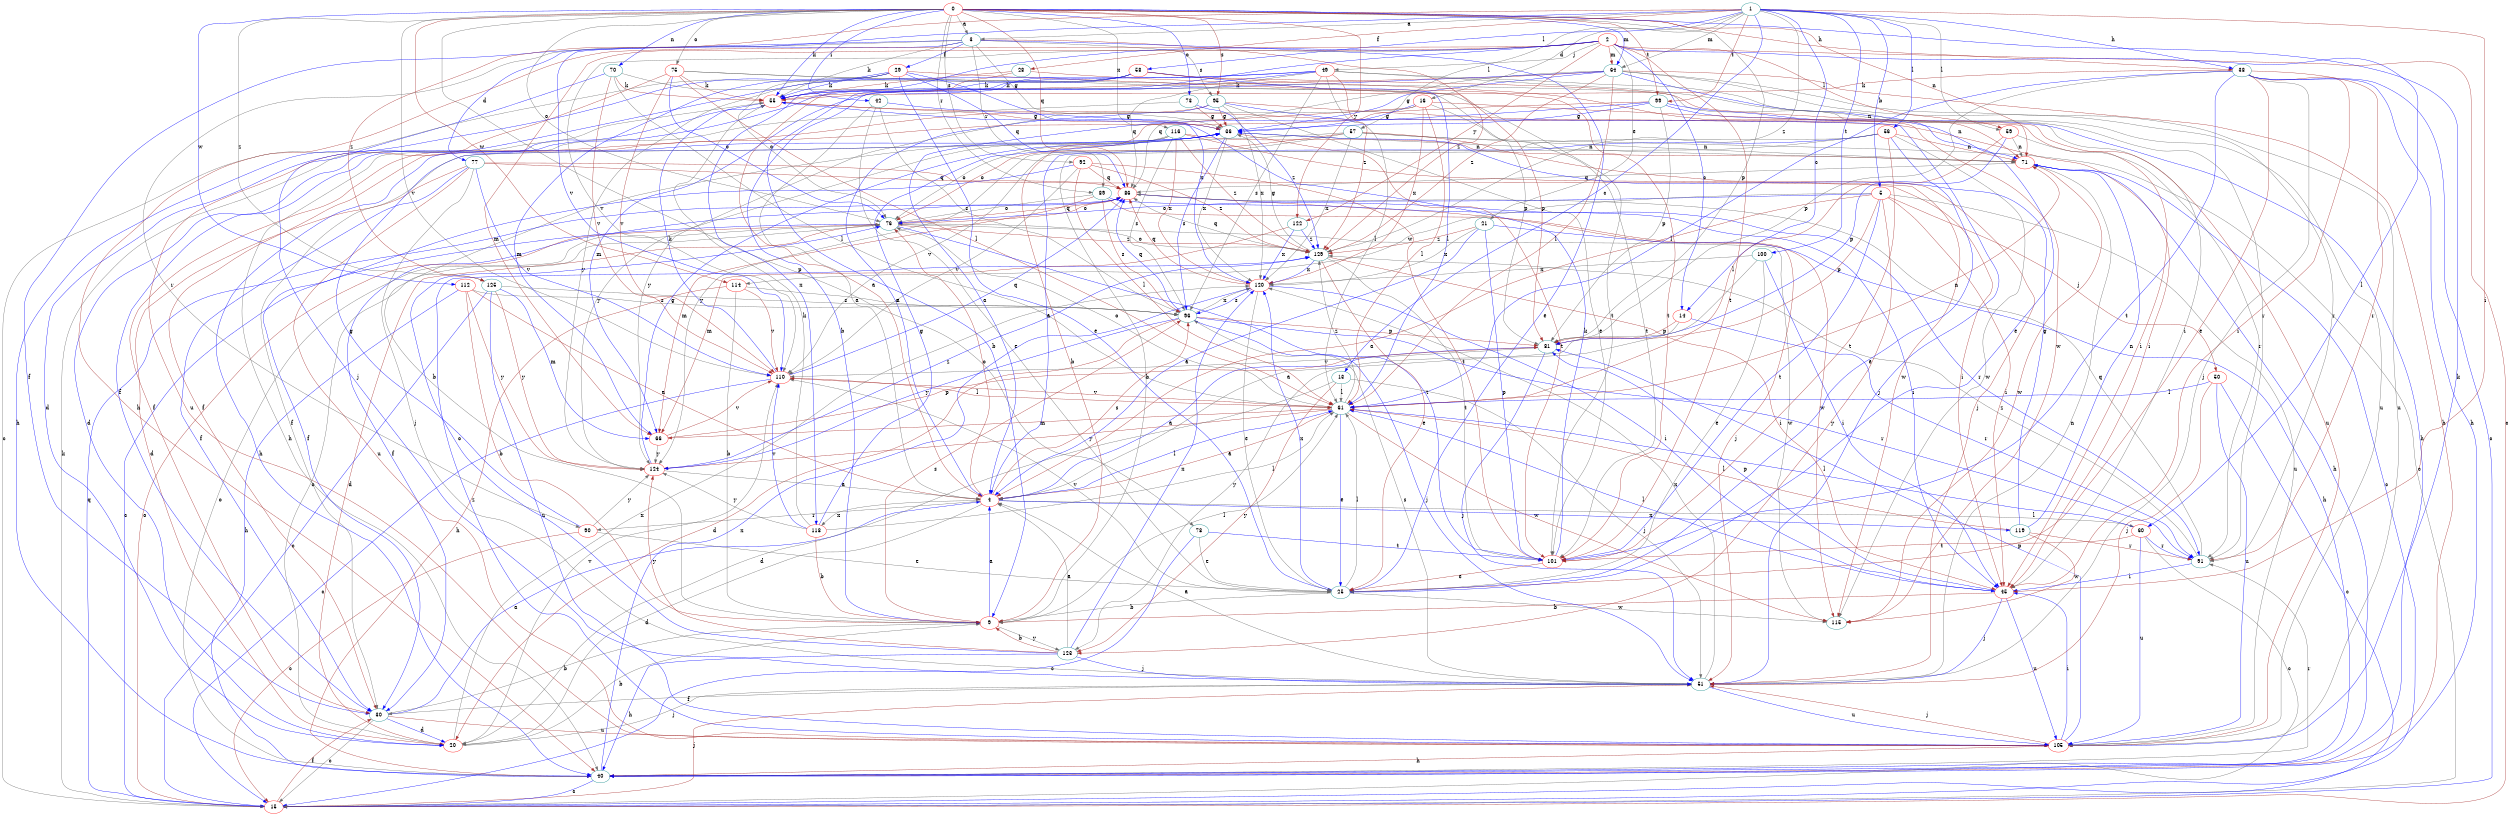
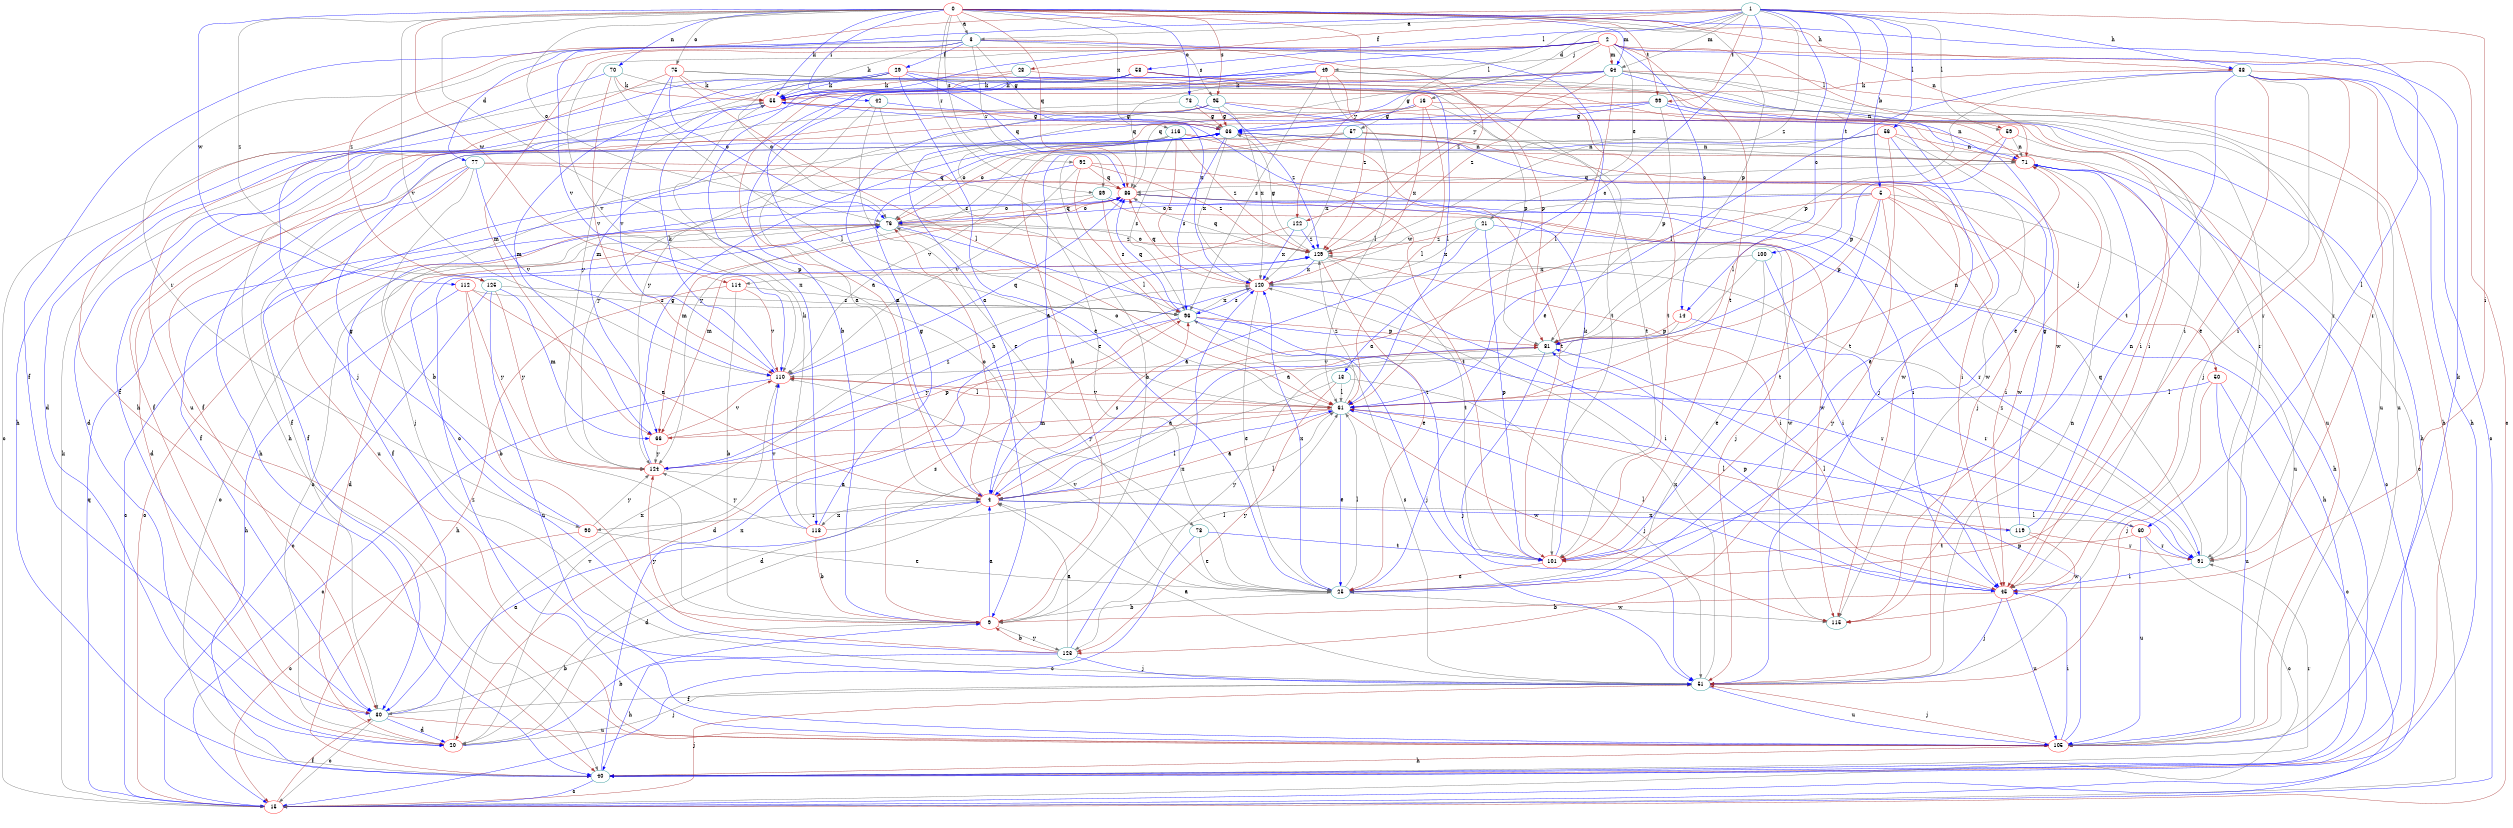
(1579, 223) -> (1077, 274)
(625, 259) -> (625, 259)
(709, 652) -> (709, 652)
